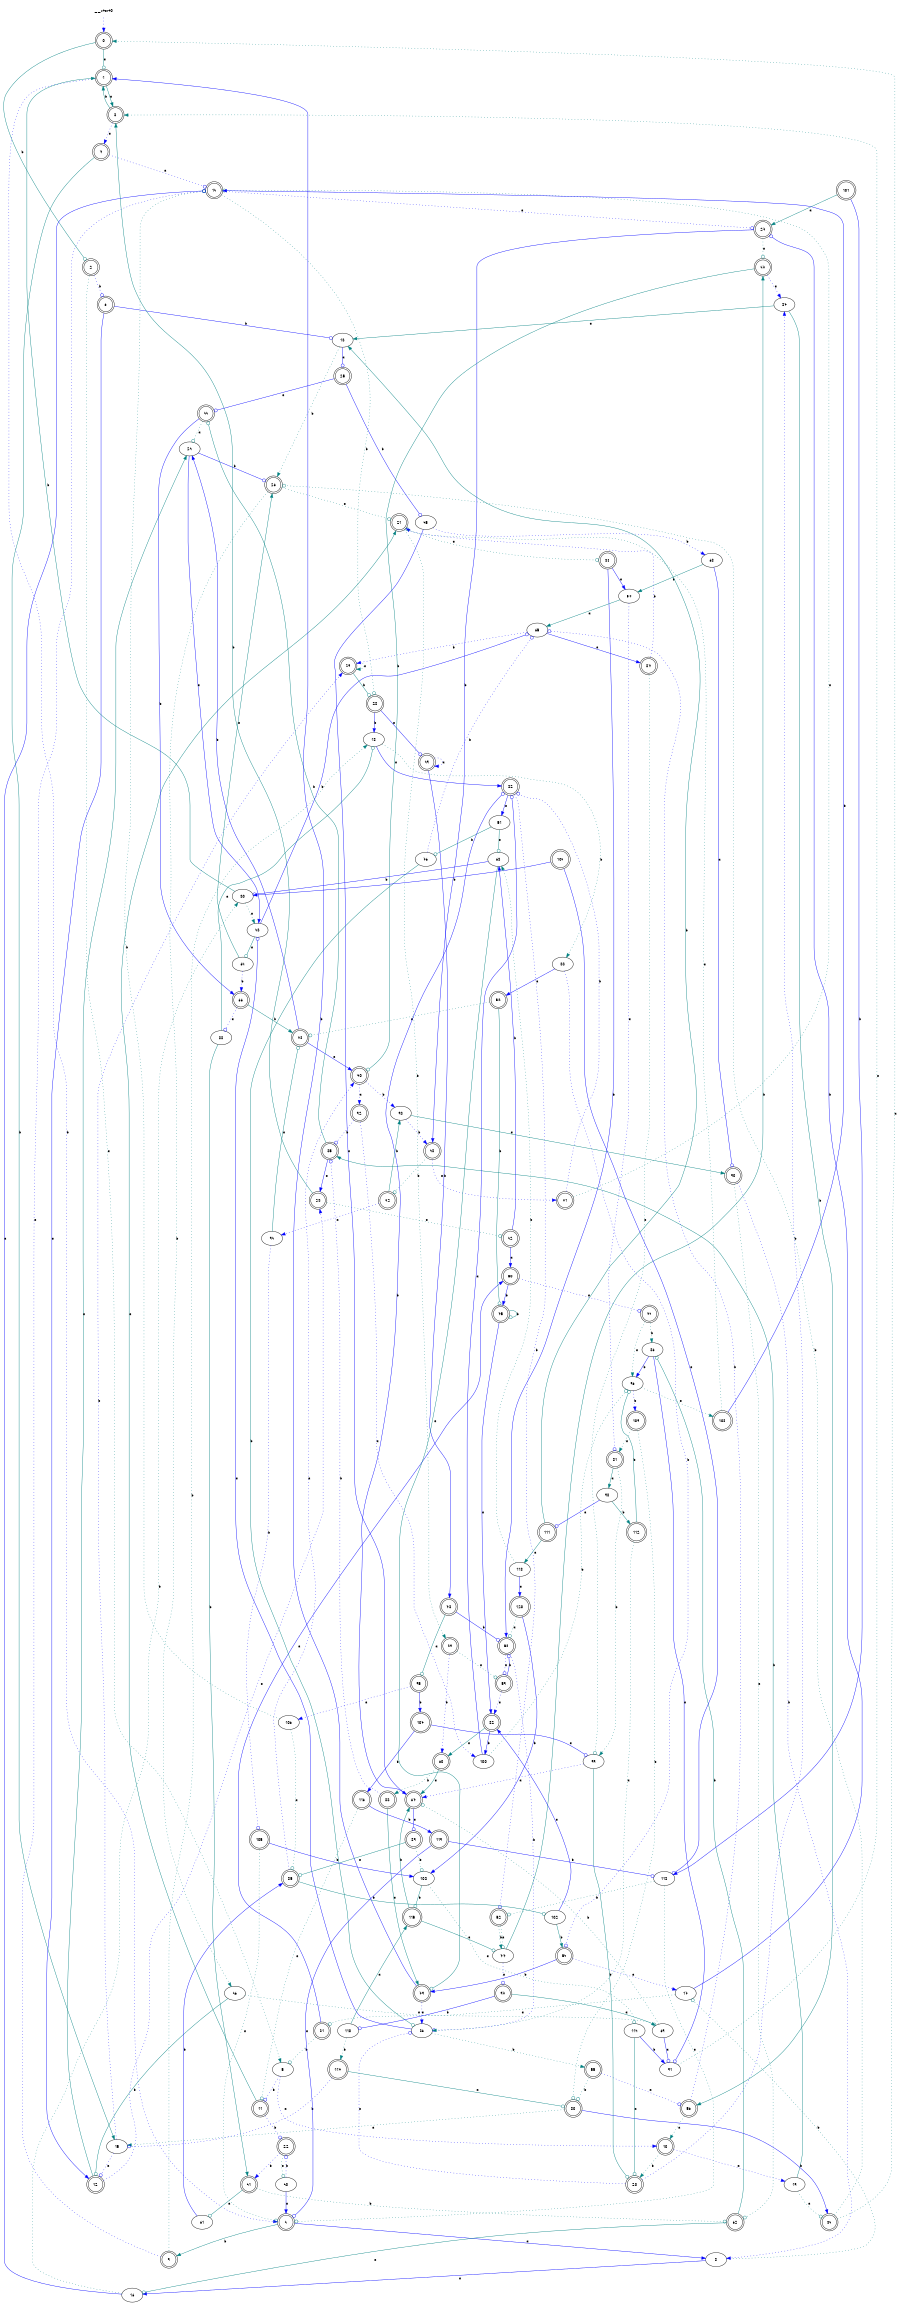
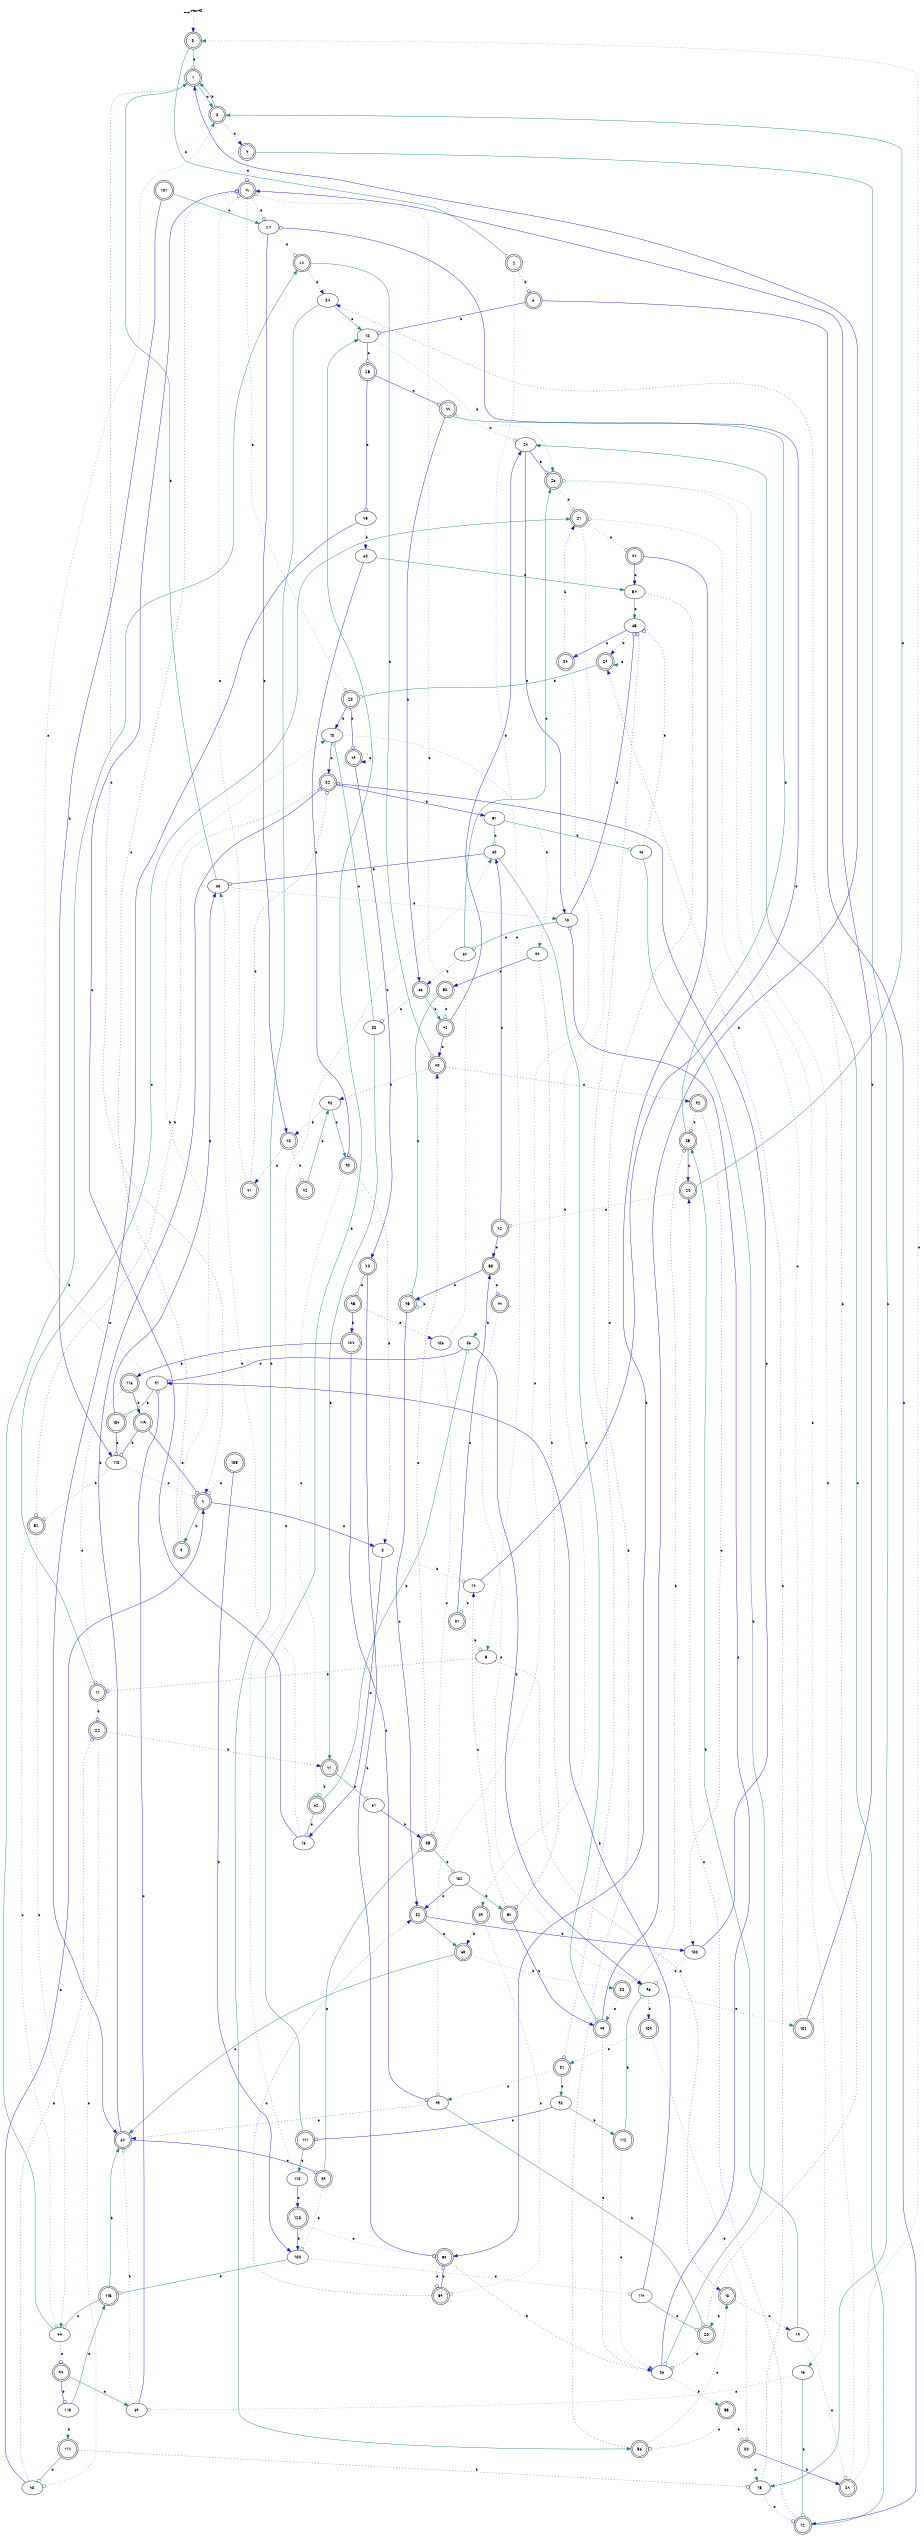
(763, 229) -> (269, 227)
(272, 1238) -> none
none -> (143, 1405)
(394, 1897) -> (613, 2007)
(455, 2089) -> (50, 2468)
